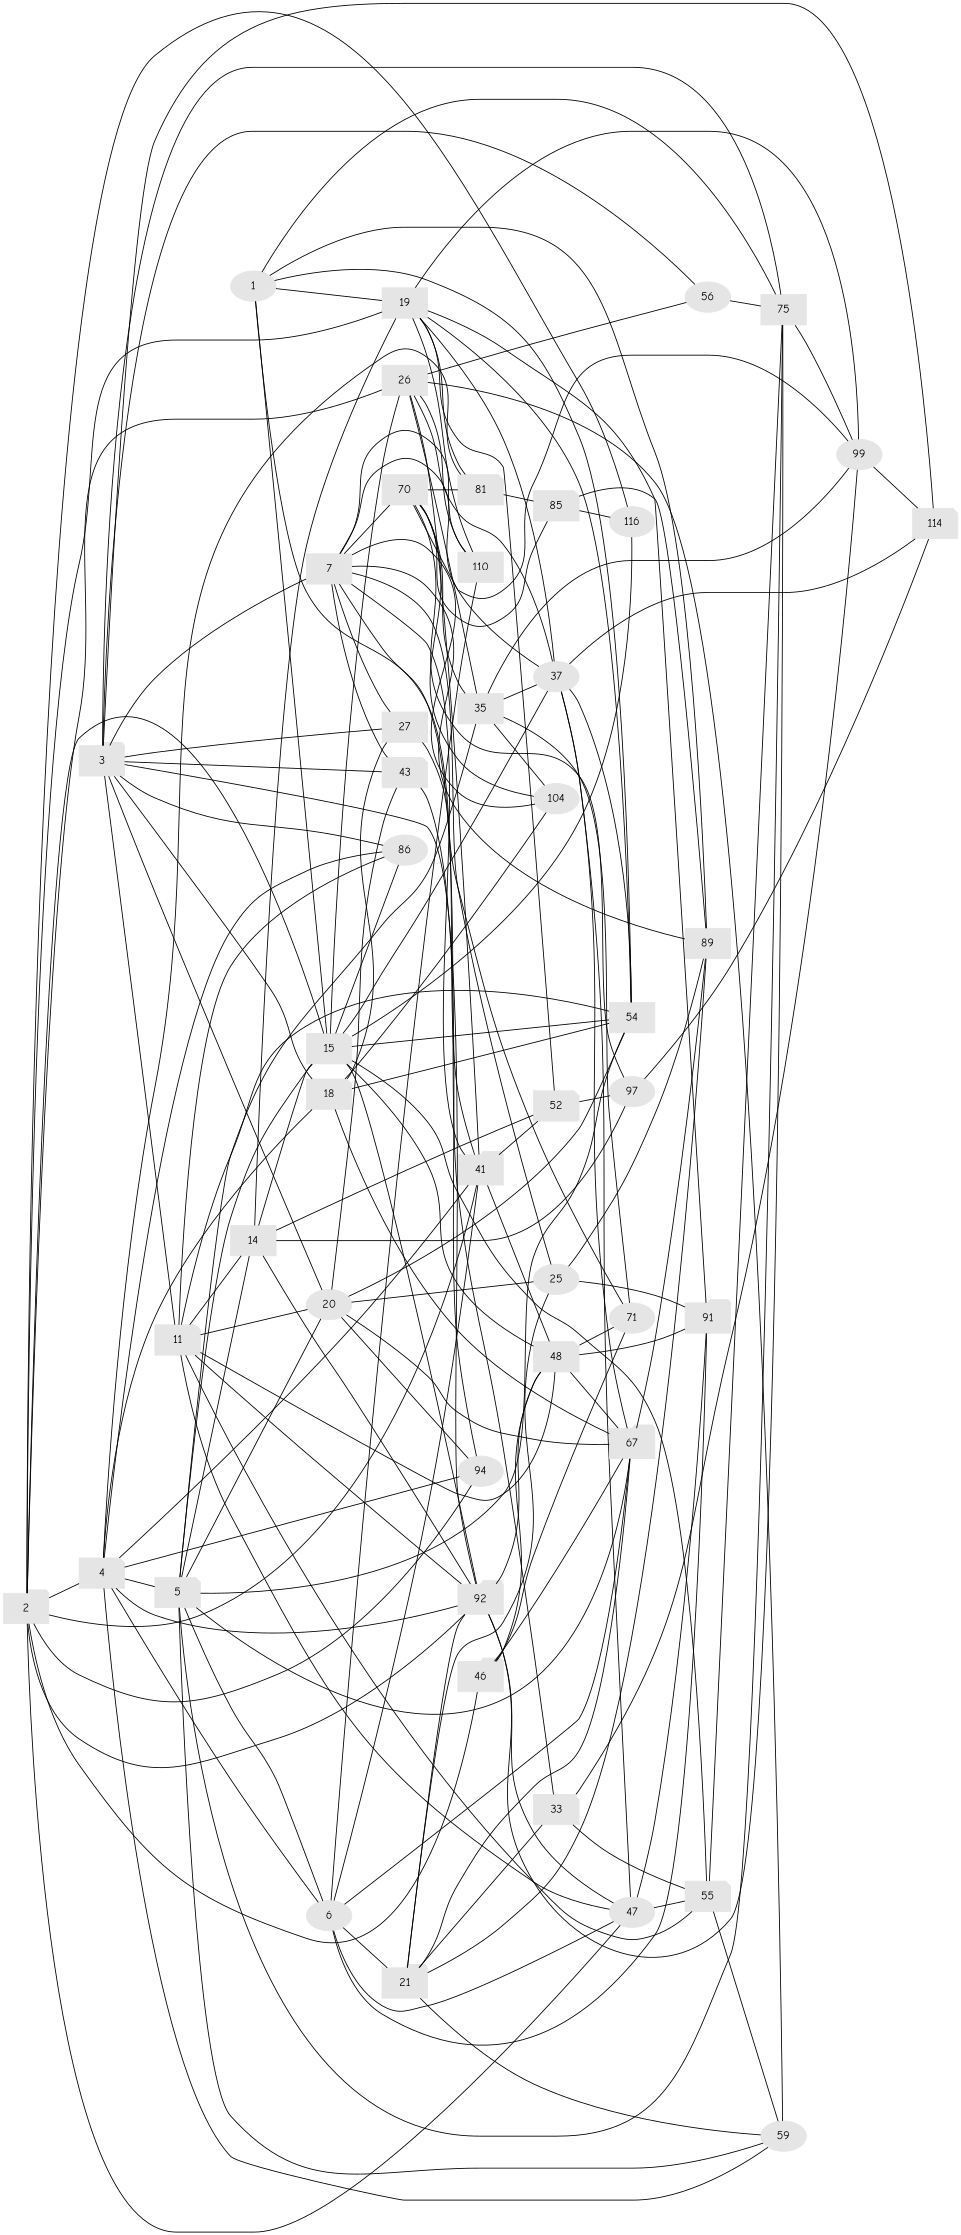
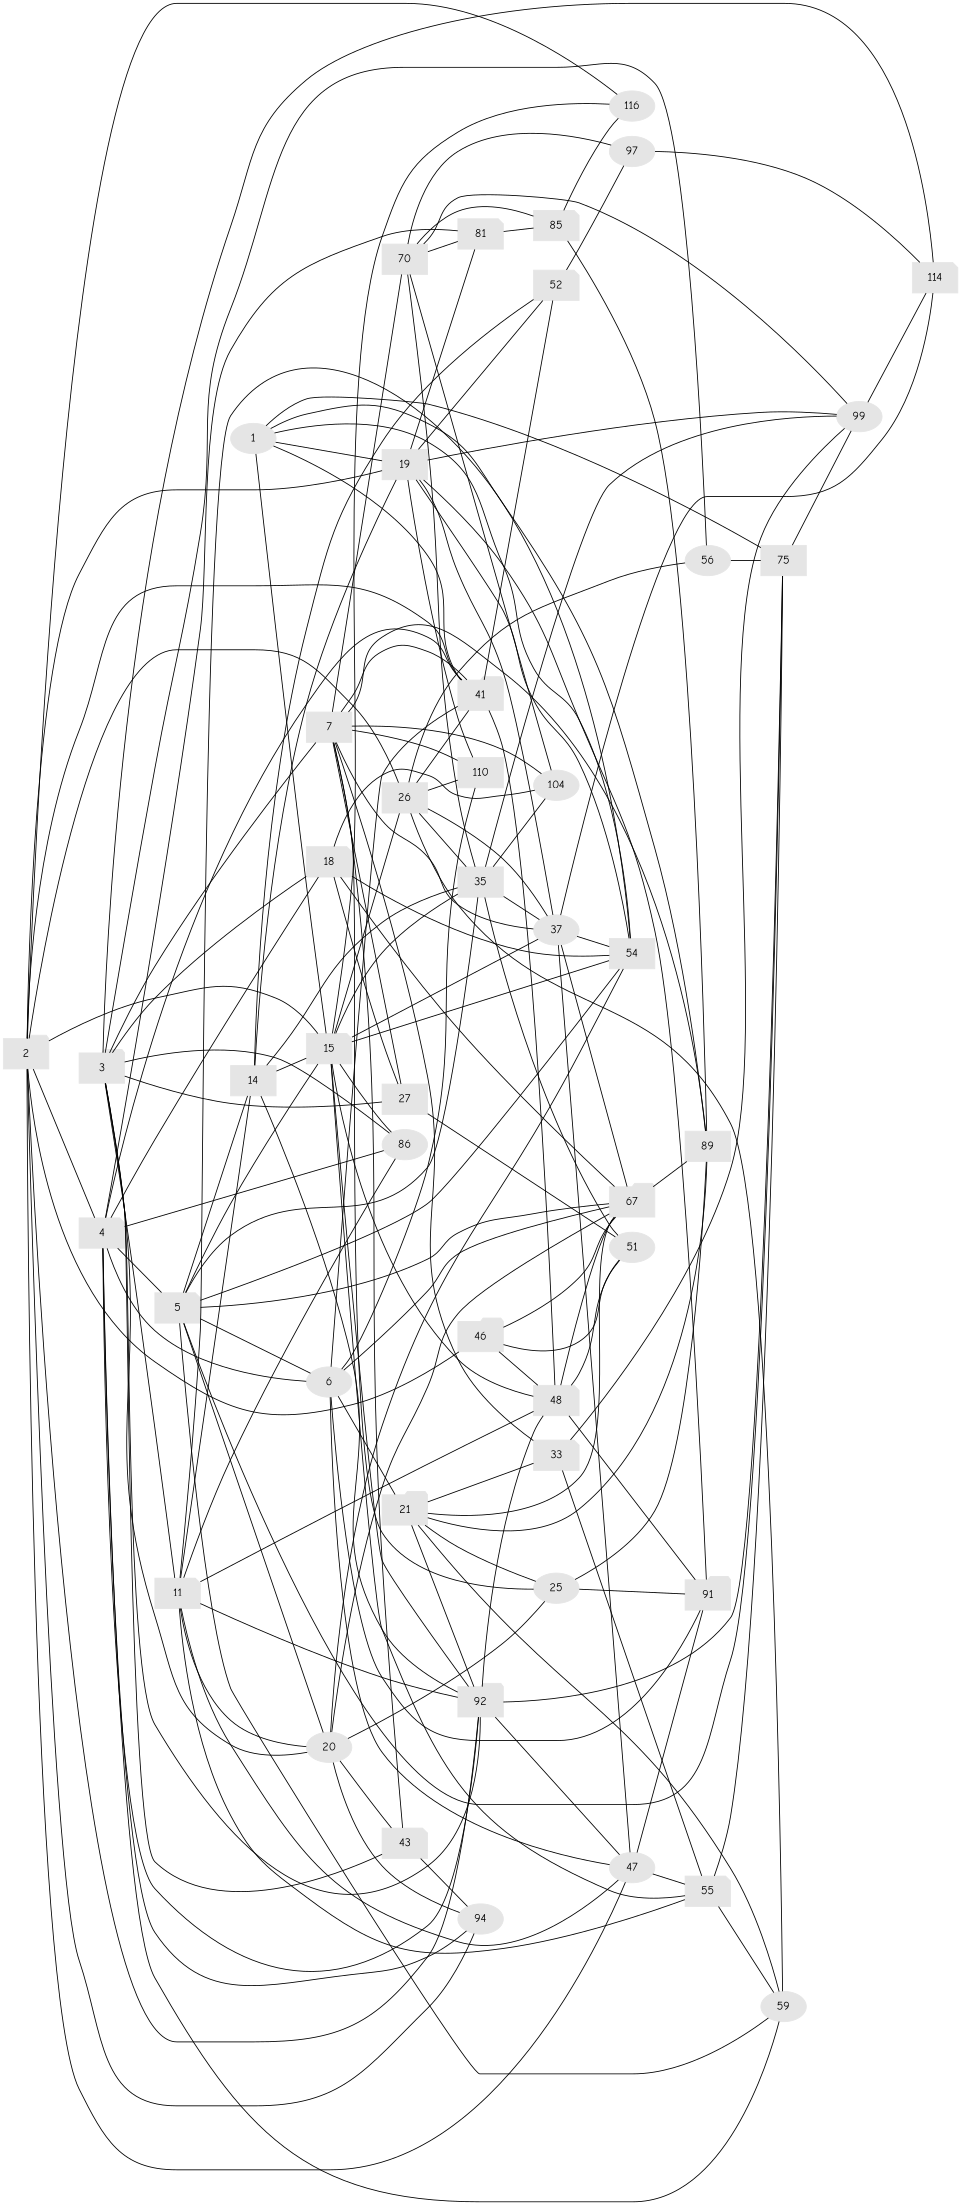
(231, 79) -> none
none -> (383, 952)
(492, 1239) -> (336, 967)
(632, 1318) -> (632, 1247)
